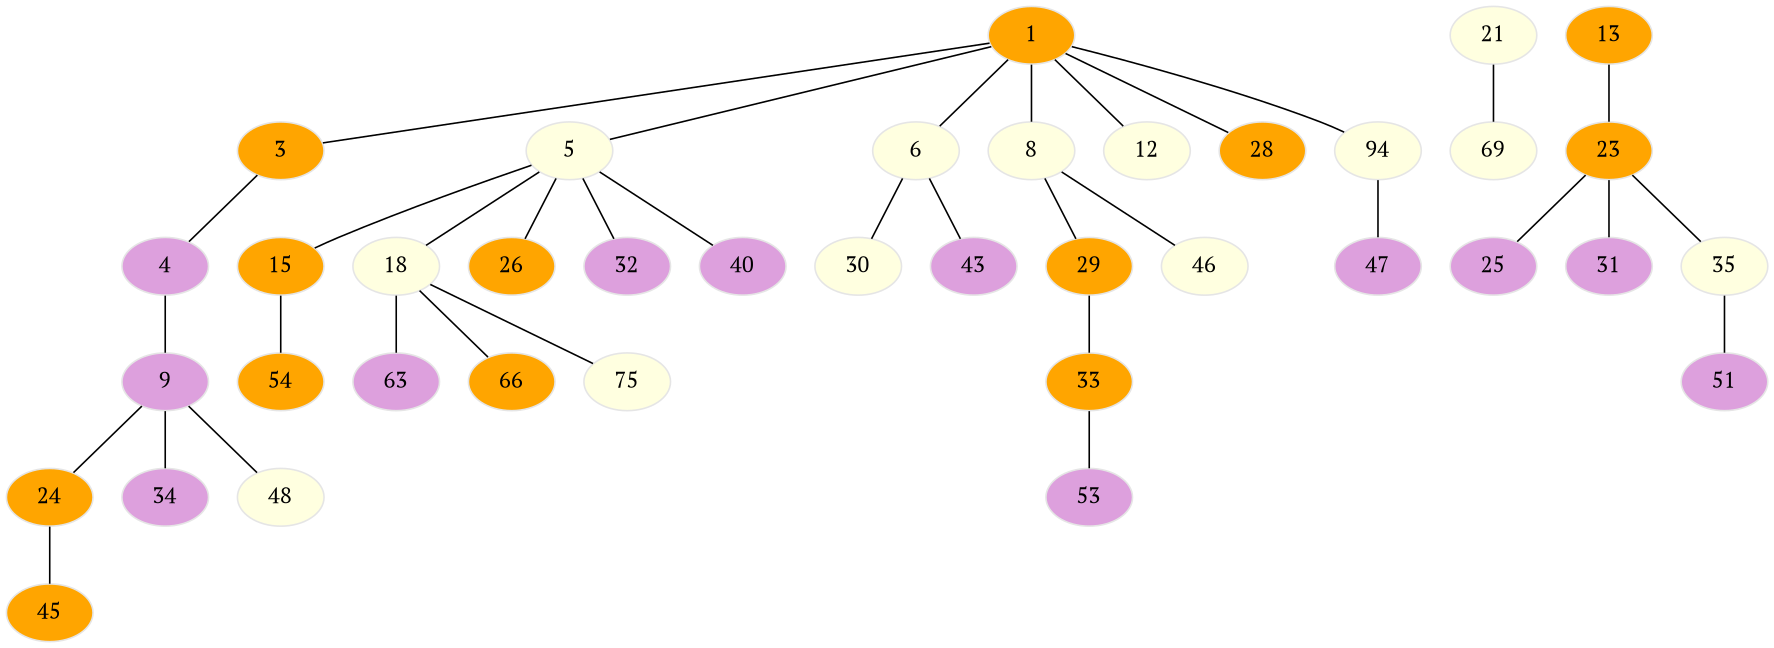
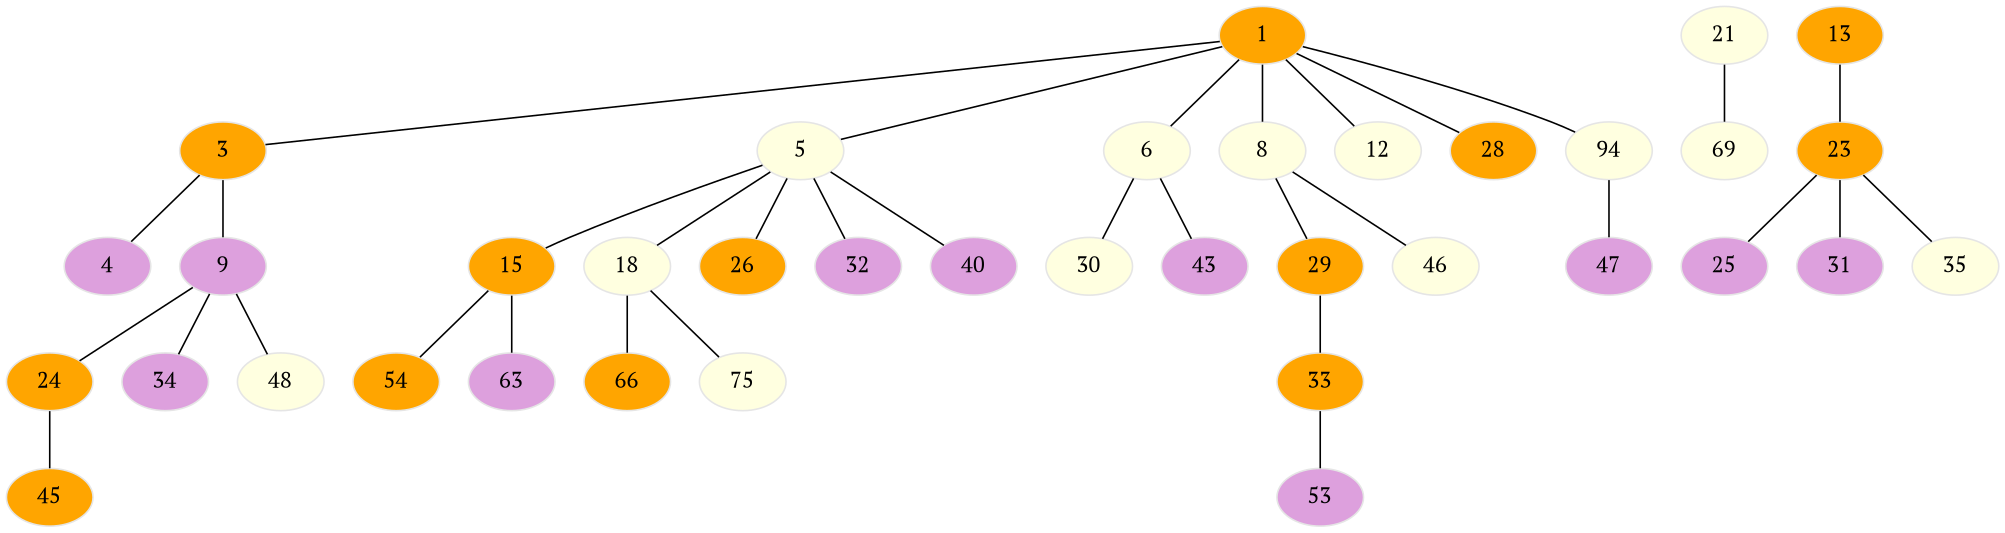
(165, 324) -> (223, 209)
(396, 324) -> (512, 324)
(1724, 382) -> none
